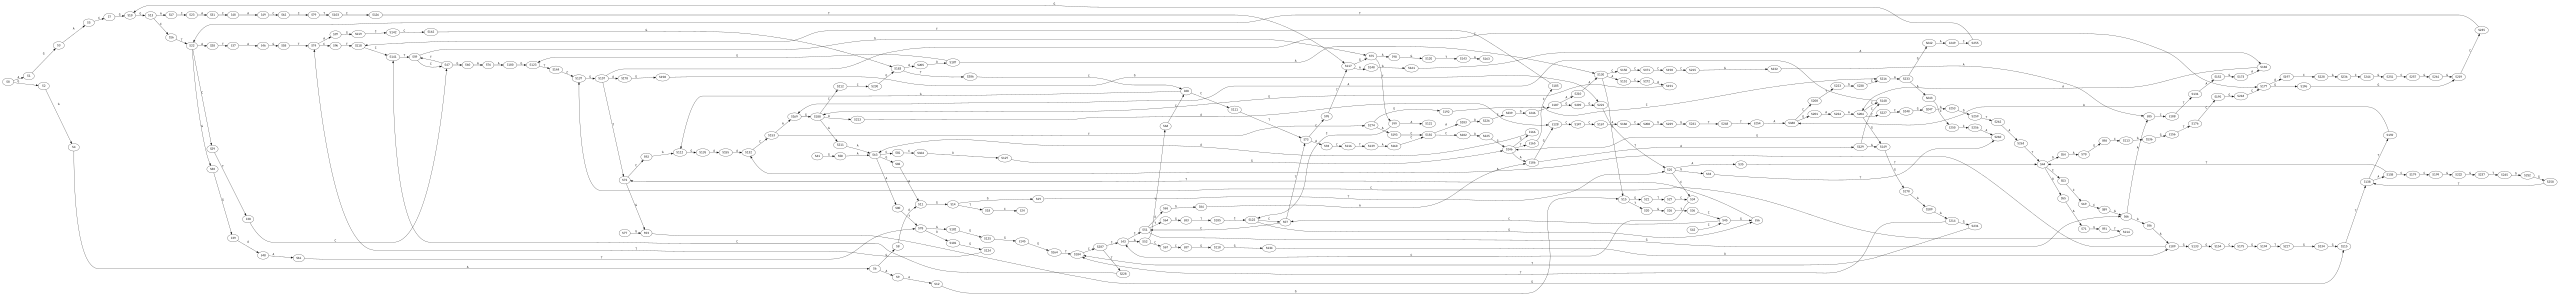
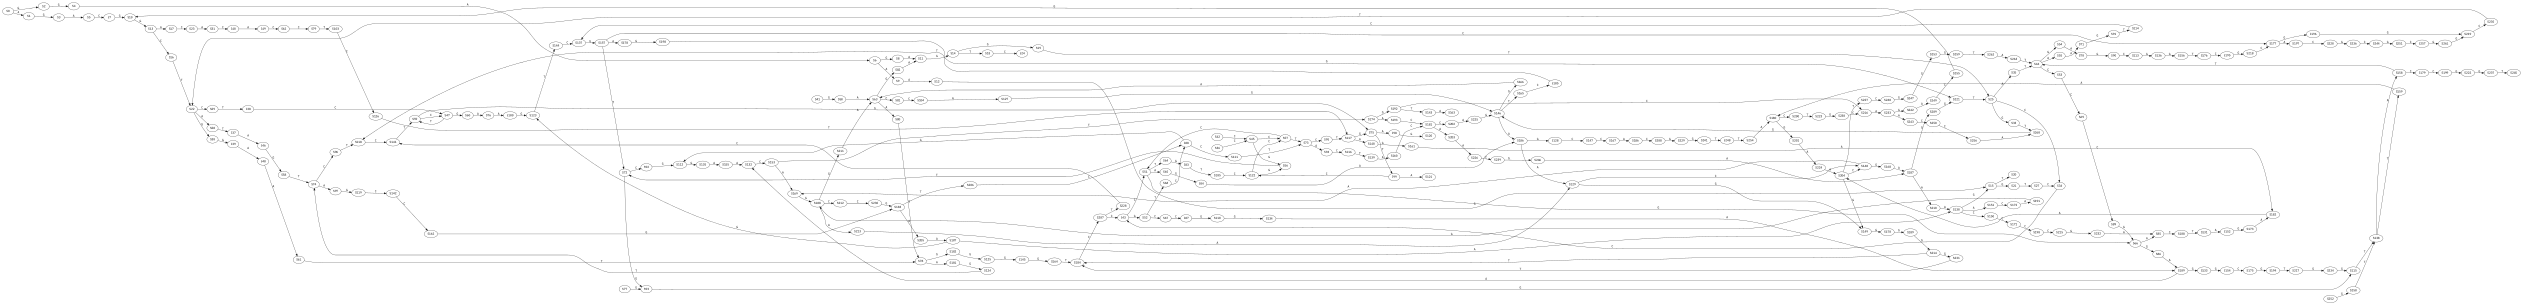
(1445, 59) -> (1410, 111)
(1208, 117) -> (1226, 245)
none -> (1888, 167)
(2515, 175) -> none
(1670, 211) -> none
